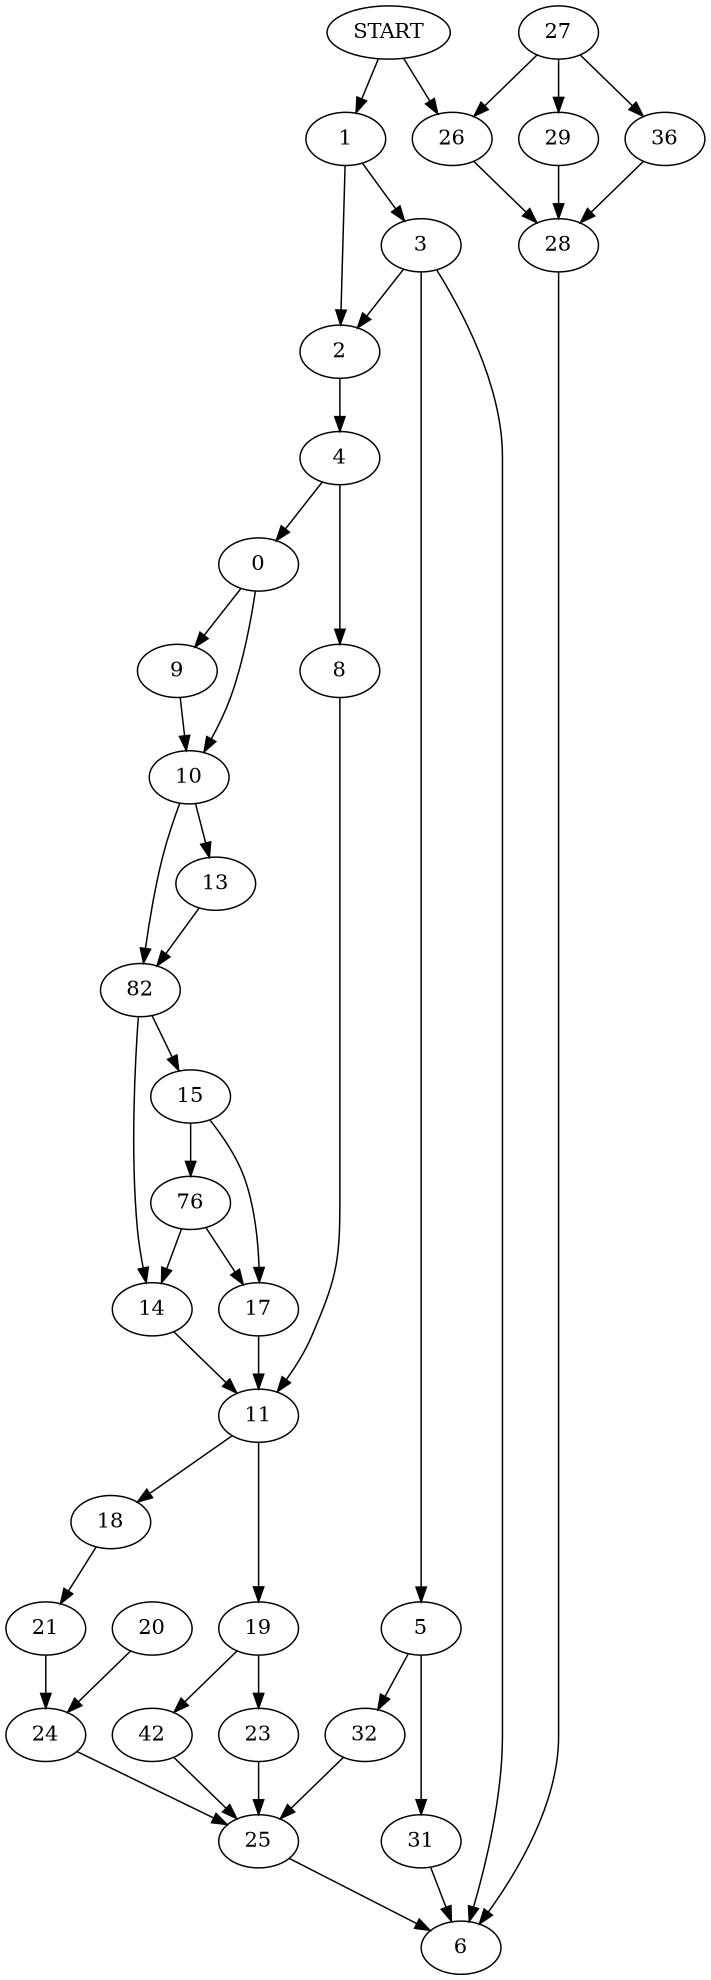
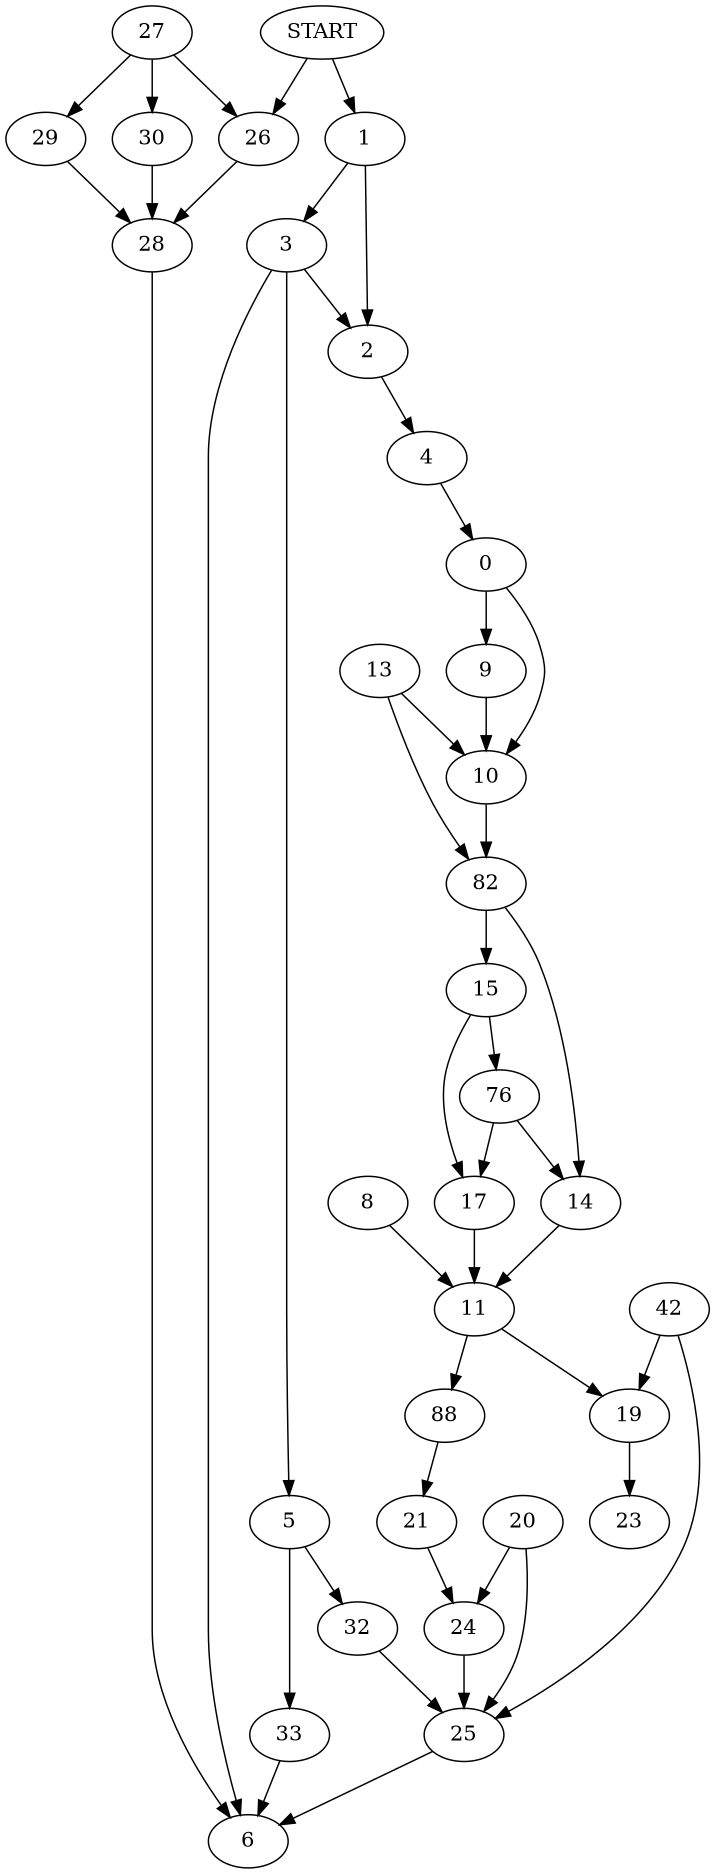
(665, 139) -> (152, 139)
(340, 557) -> none
(201, 823) -> (428, 719)
(111, 1522) -> (445, 1416)
(211, 1676) -> (652, 1355)
(259, 1781) -> (524, 1628)
(421, 1841) -> (290, 1735)
